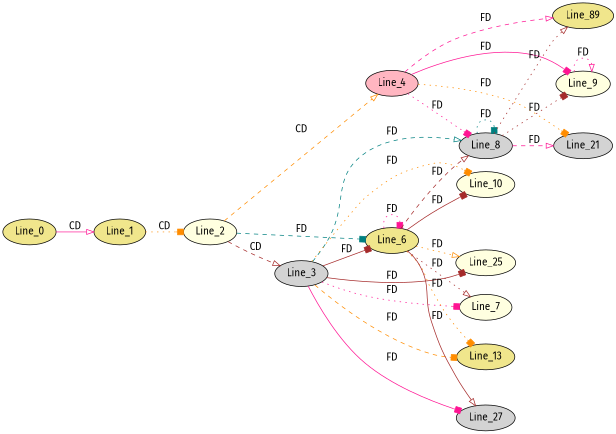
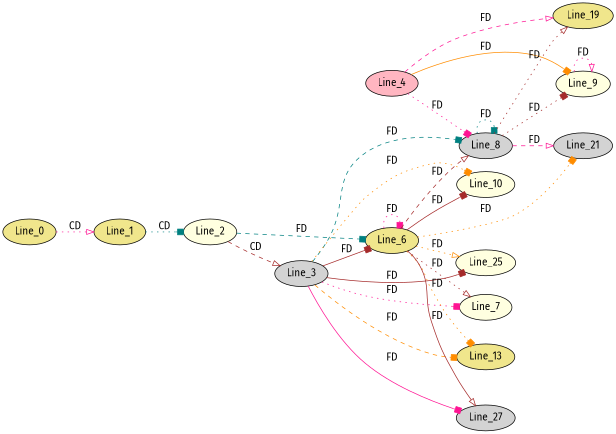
(583, 16) -> (583, 16)
(487, 53) -> (487, 53)
(494, 96) -> (503, 220)
(298, 160) -> none
(353, 164) -> (353, 164)
(71, 232) -> (71, 232)
(161, 232) -> (161, 232)
